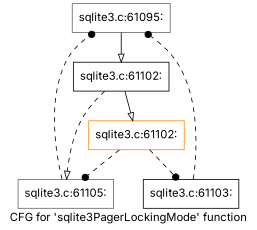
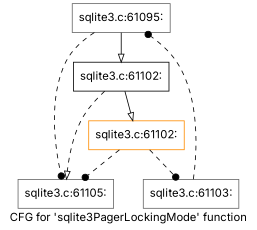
(55, 103) -> (56, 96)
(191, 194) -> (191, 194)
